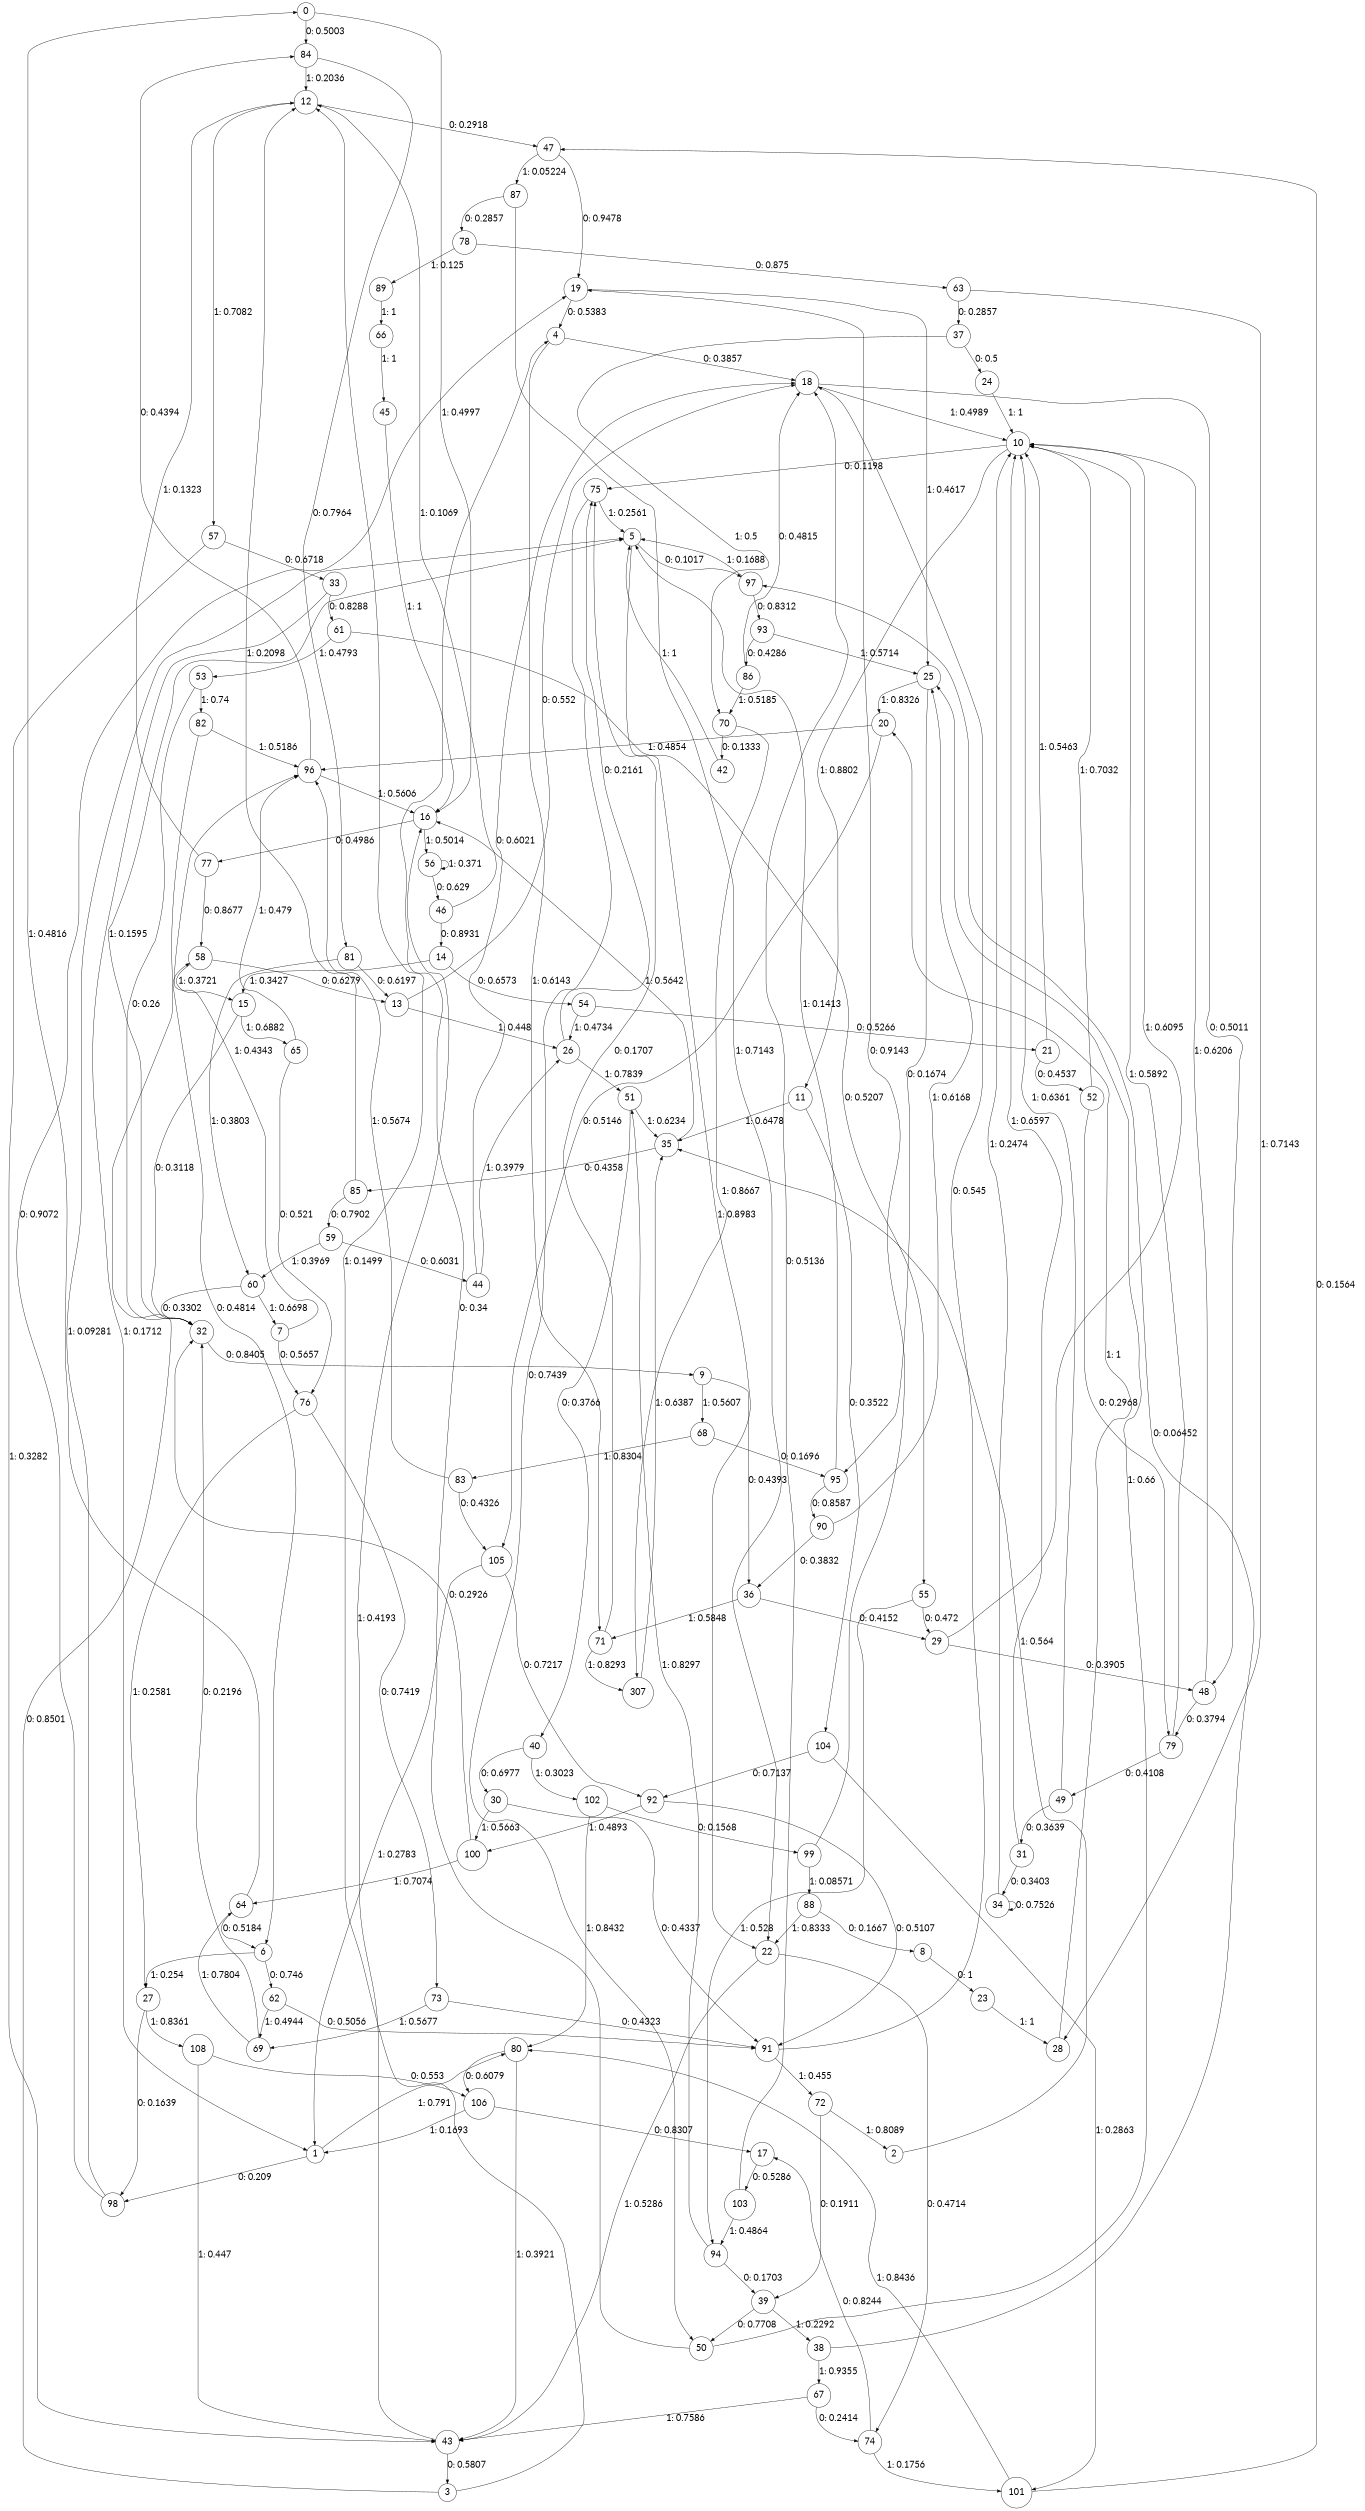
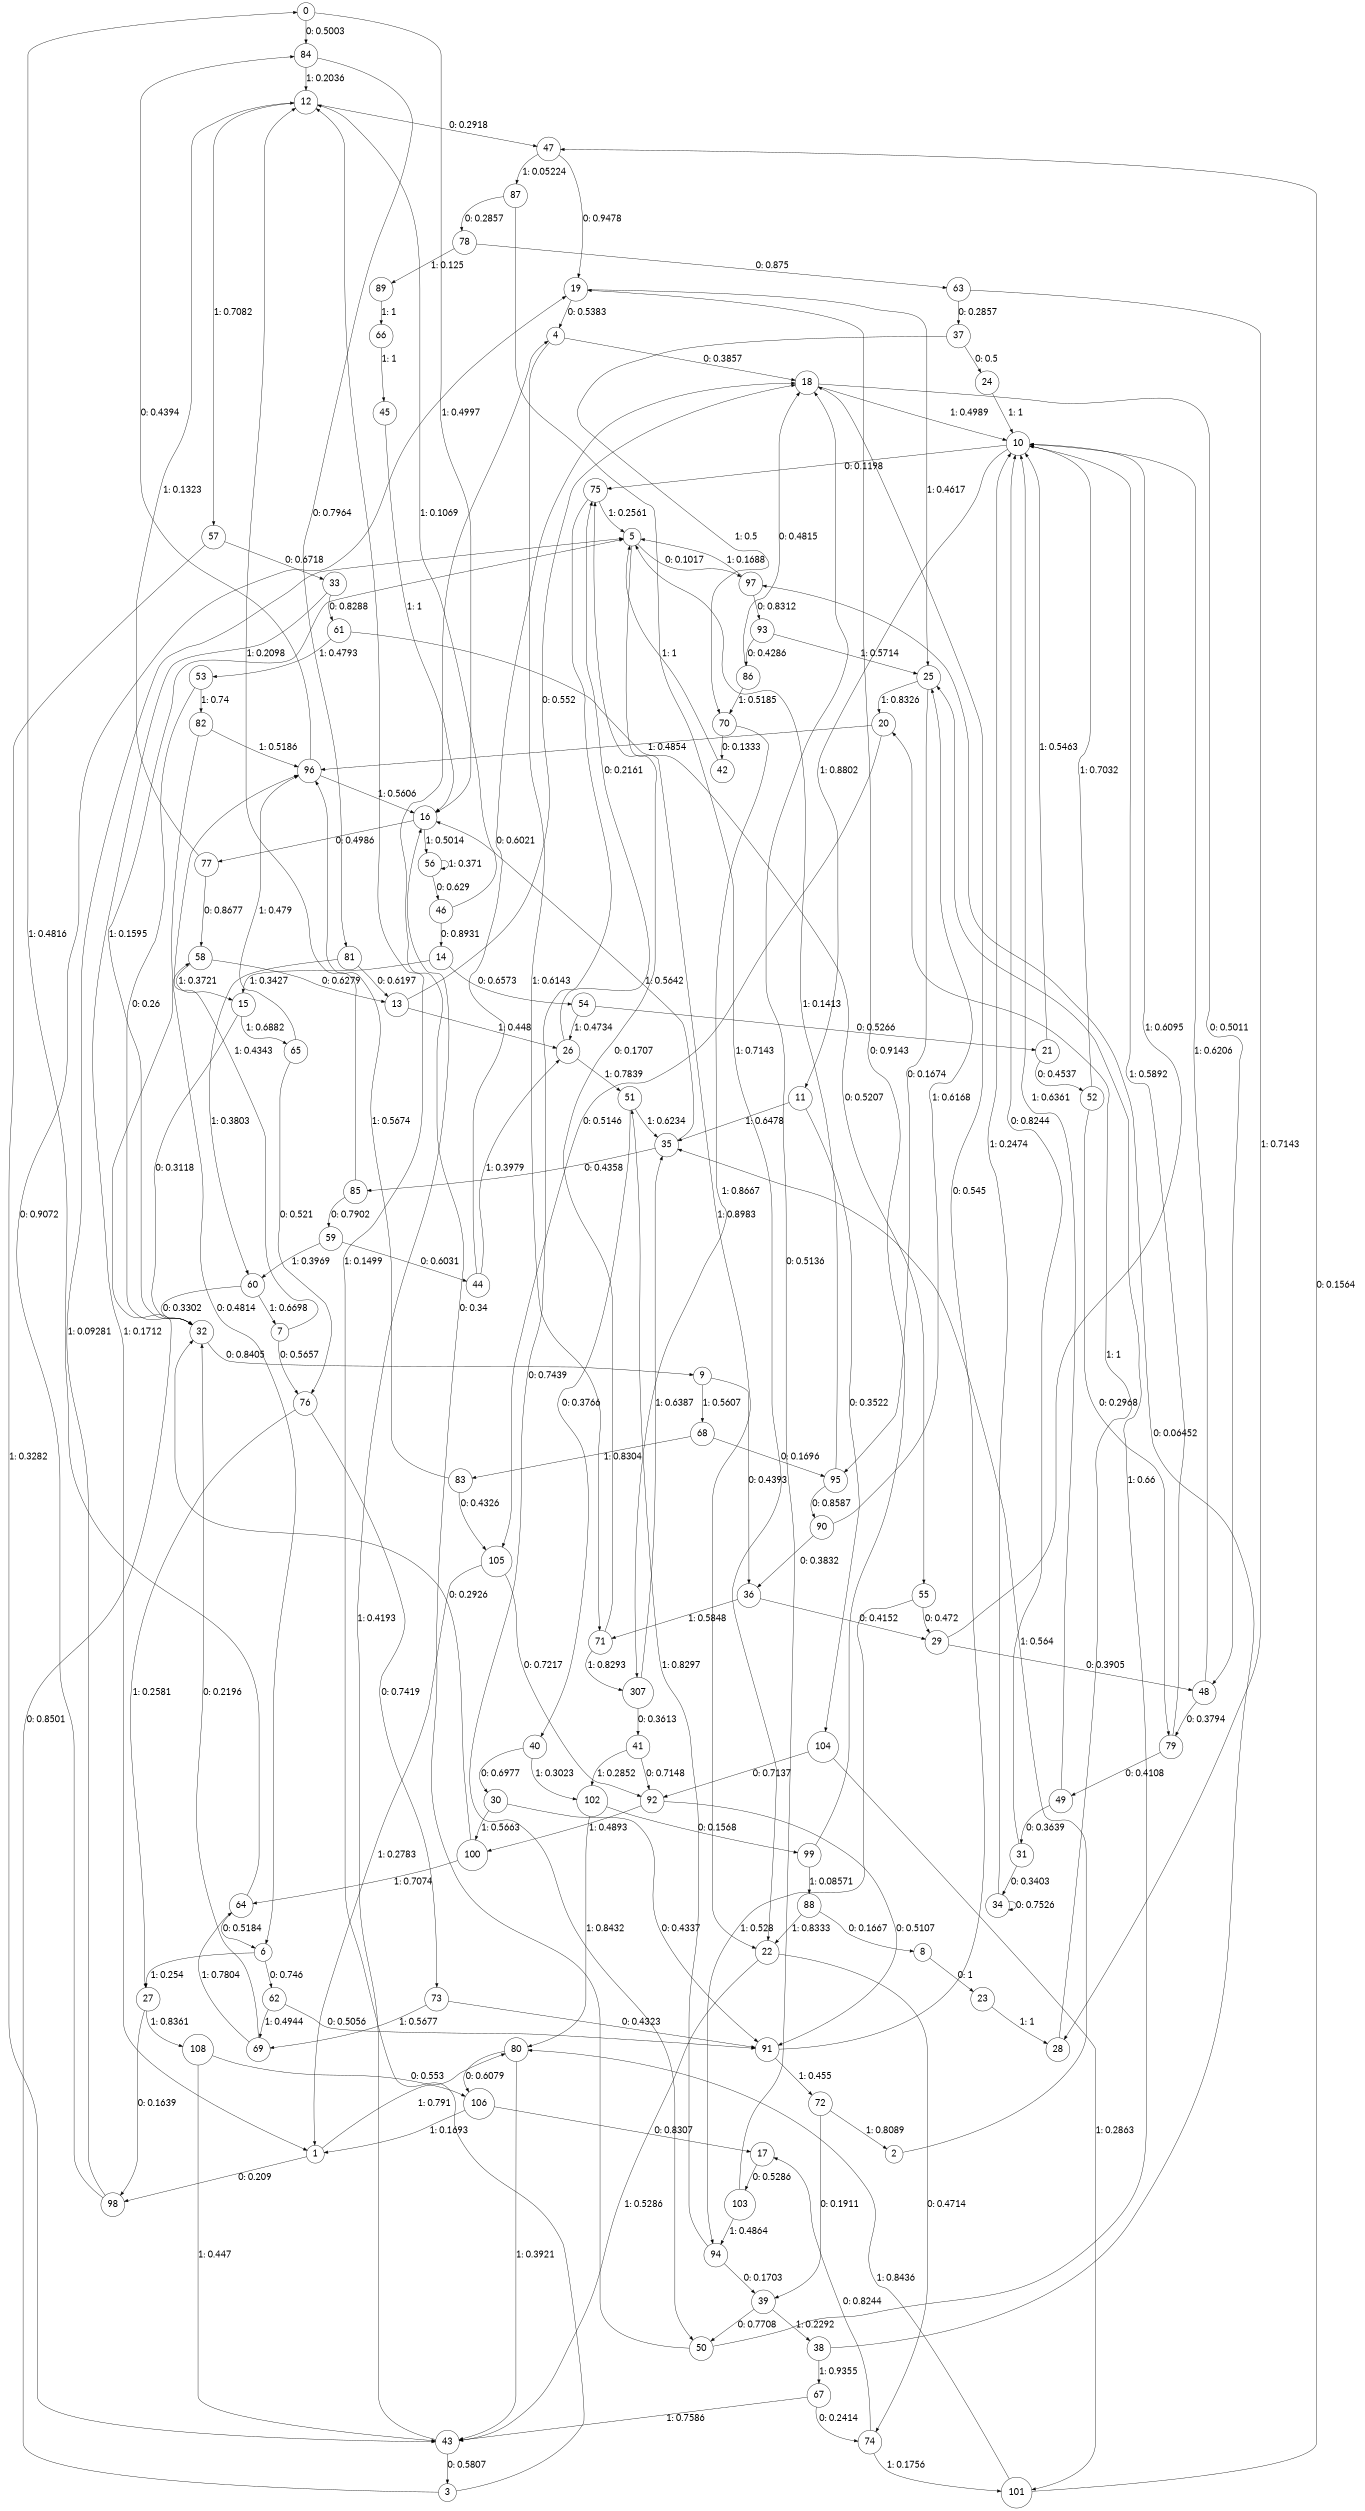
(1034, 1122) -> (1034, 1122)
none -> (638, 1747)
